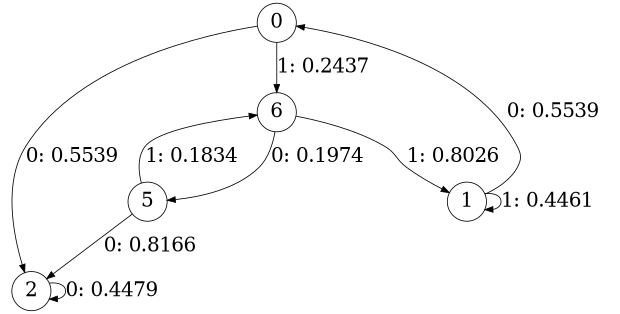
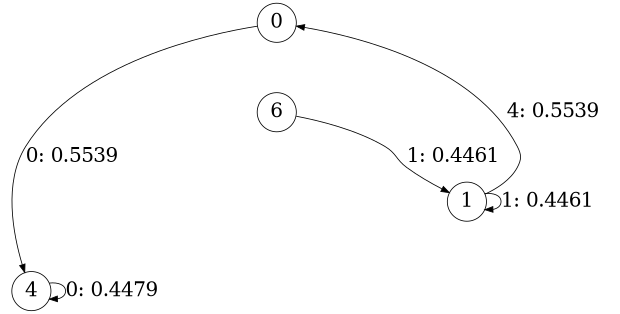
(277, 63) -> none
(562, 112) -> (562, 112)
(462, 157) -> (462, 157)
(148, 202) -> none
(31, 291) -> (31, 291)
